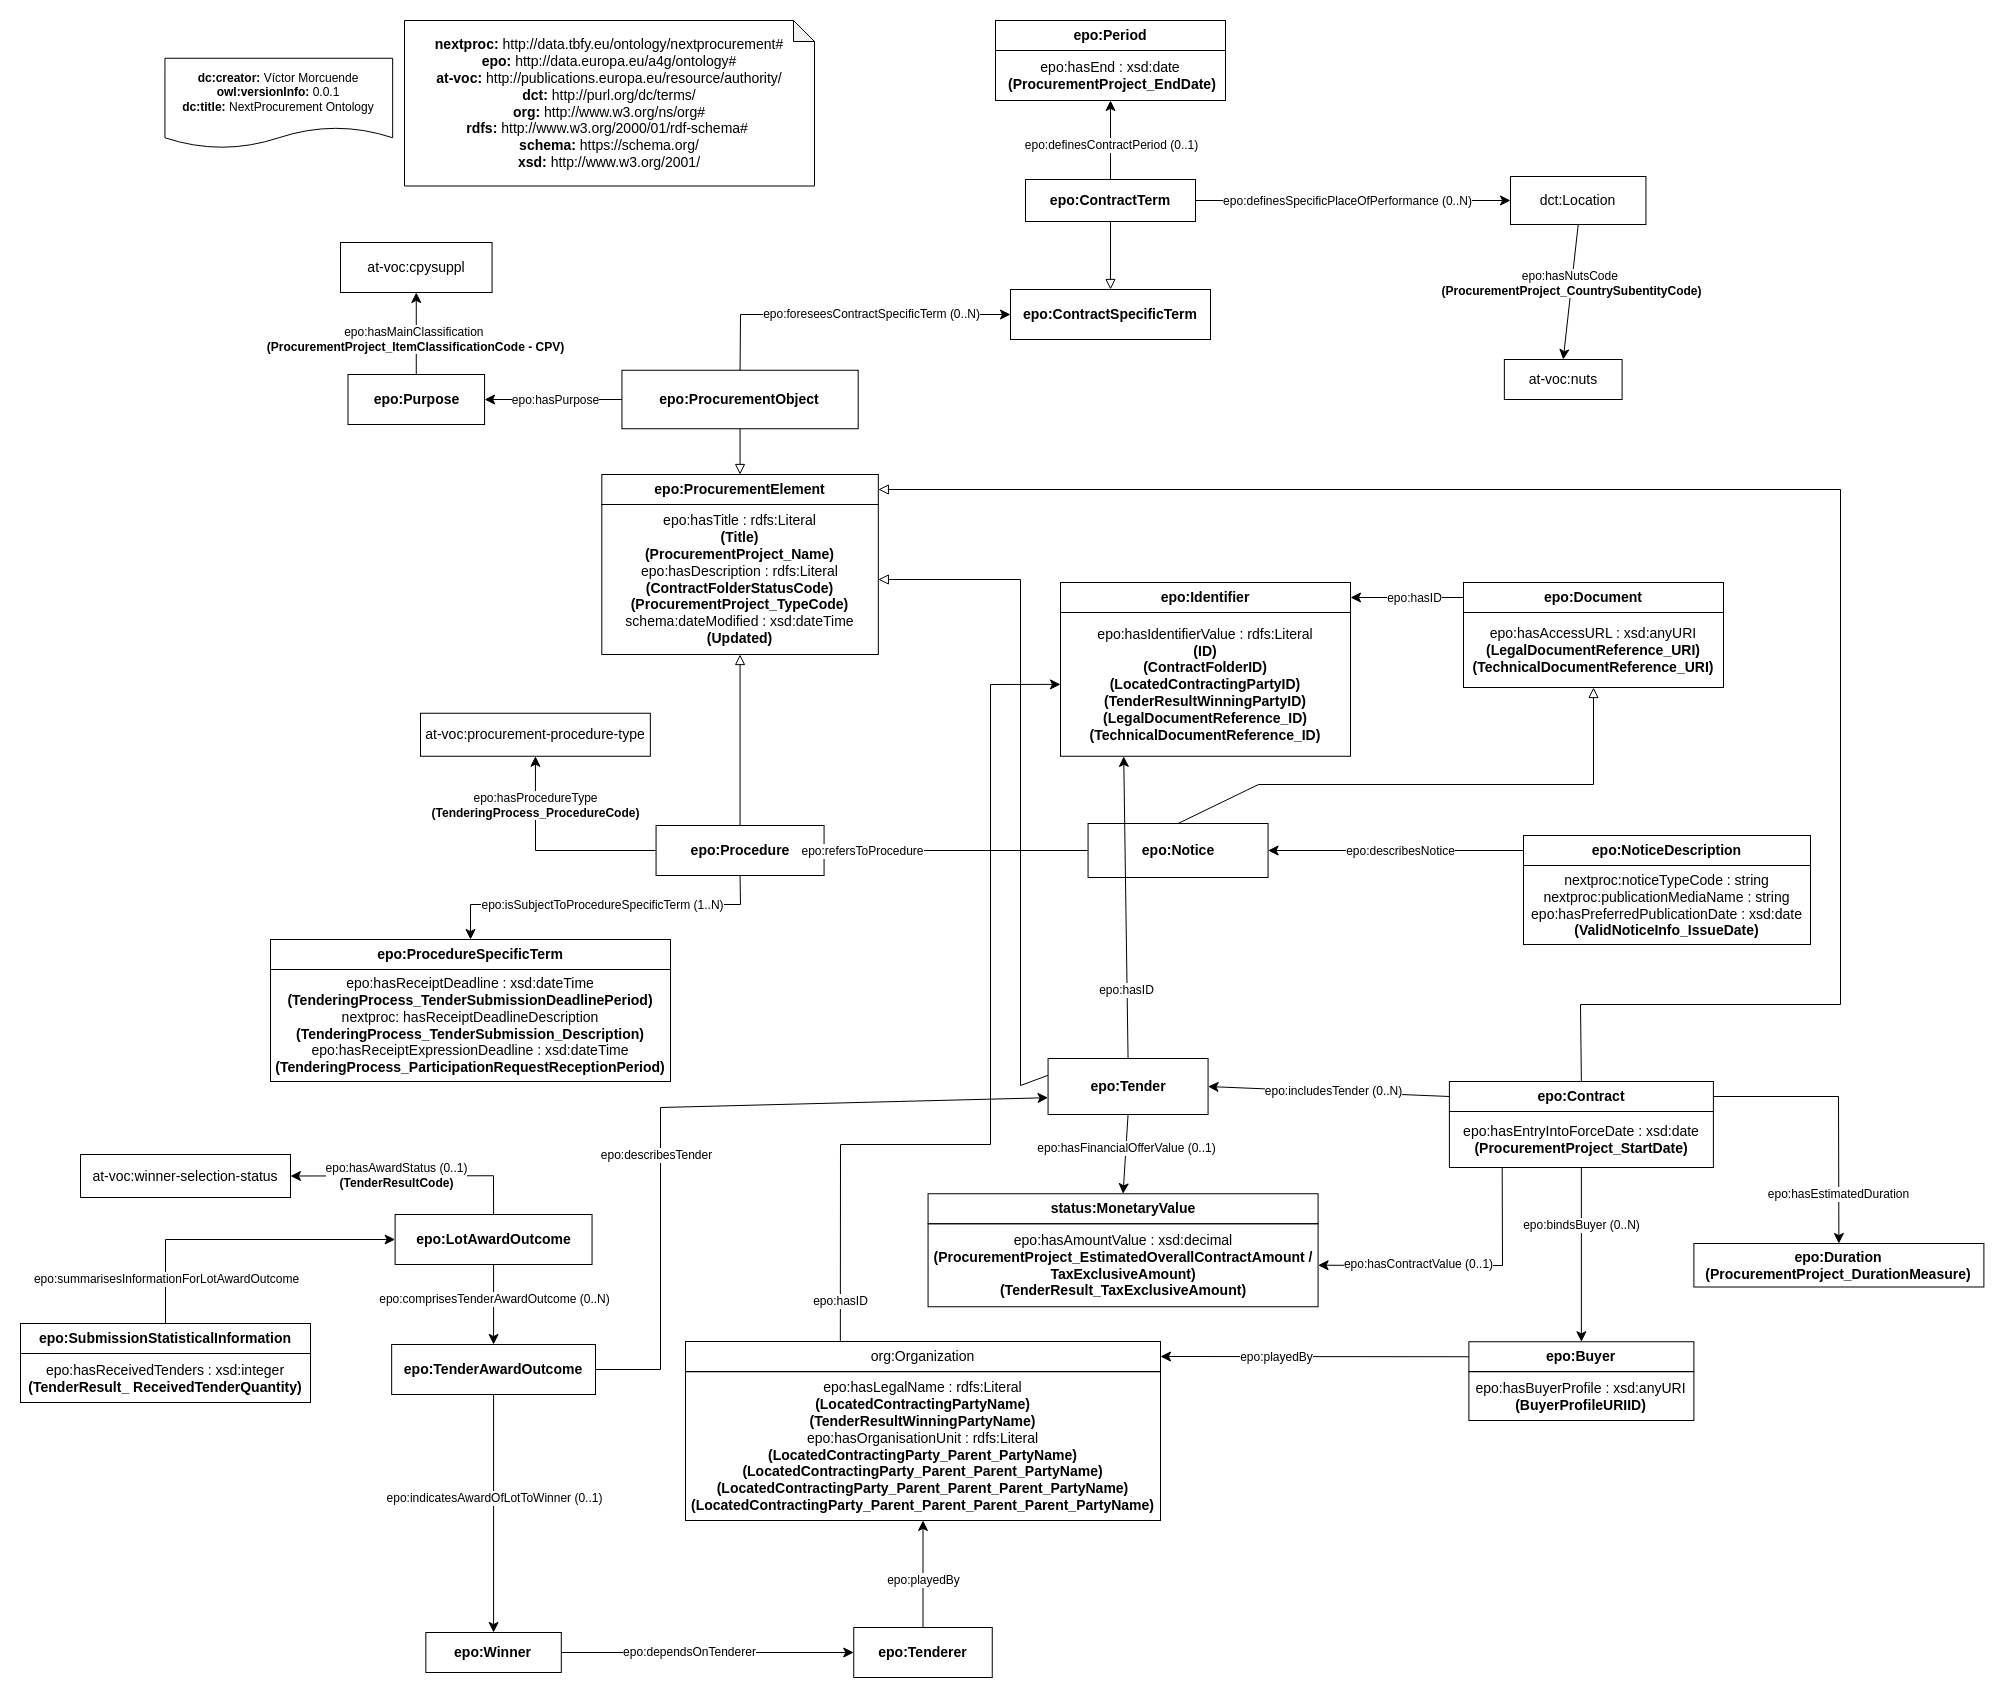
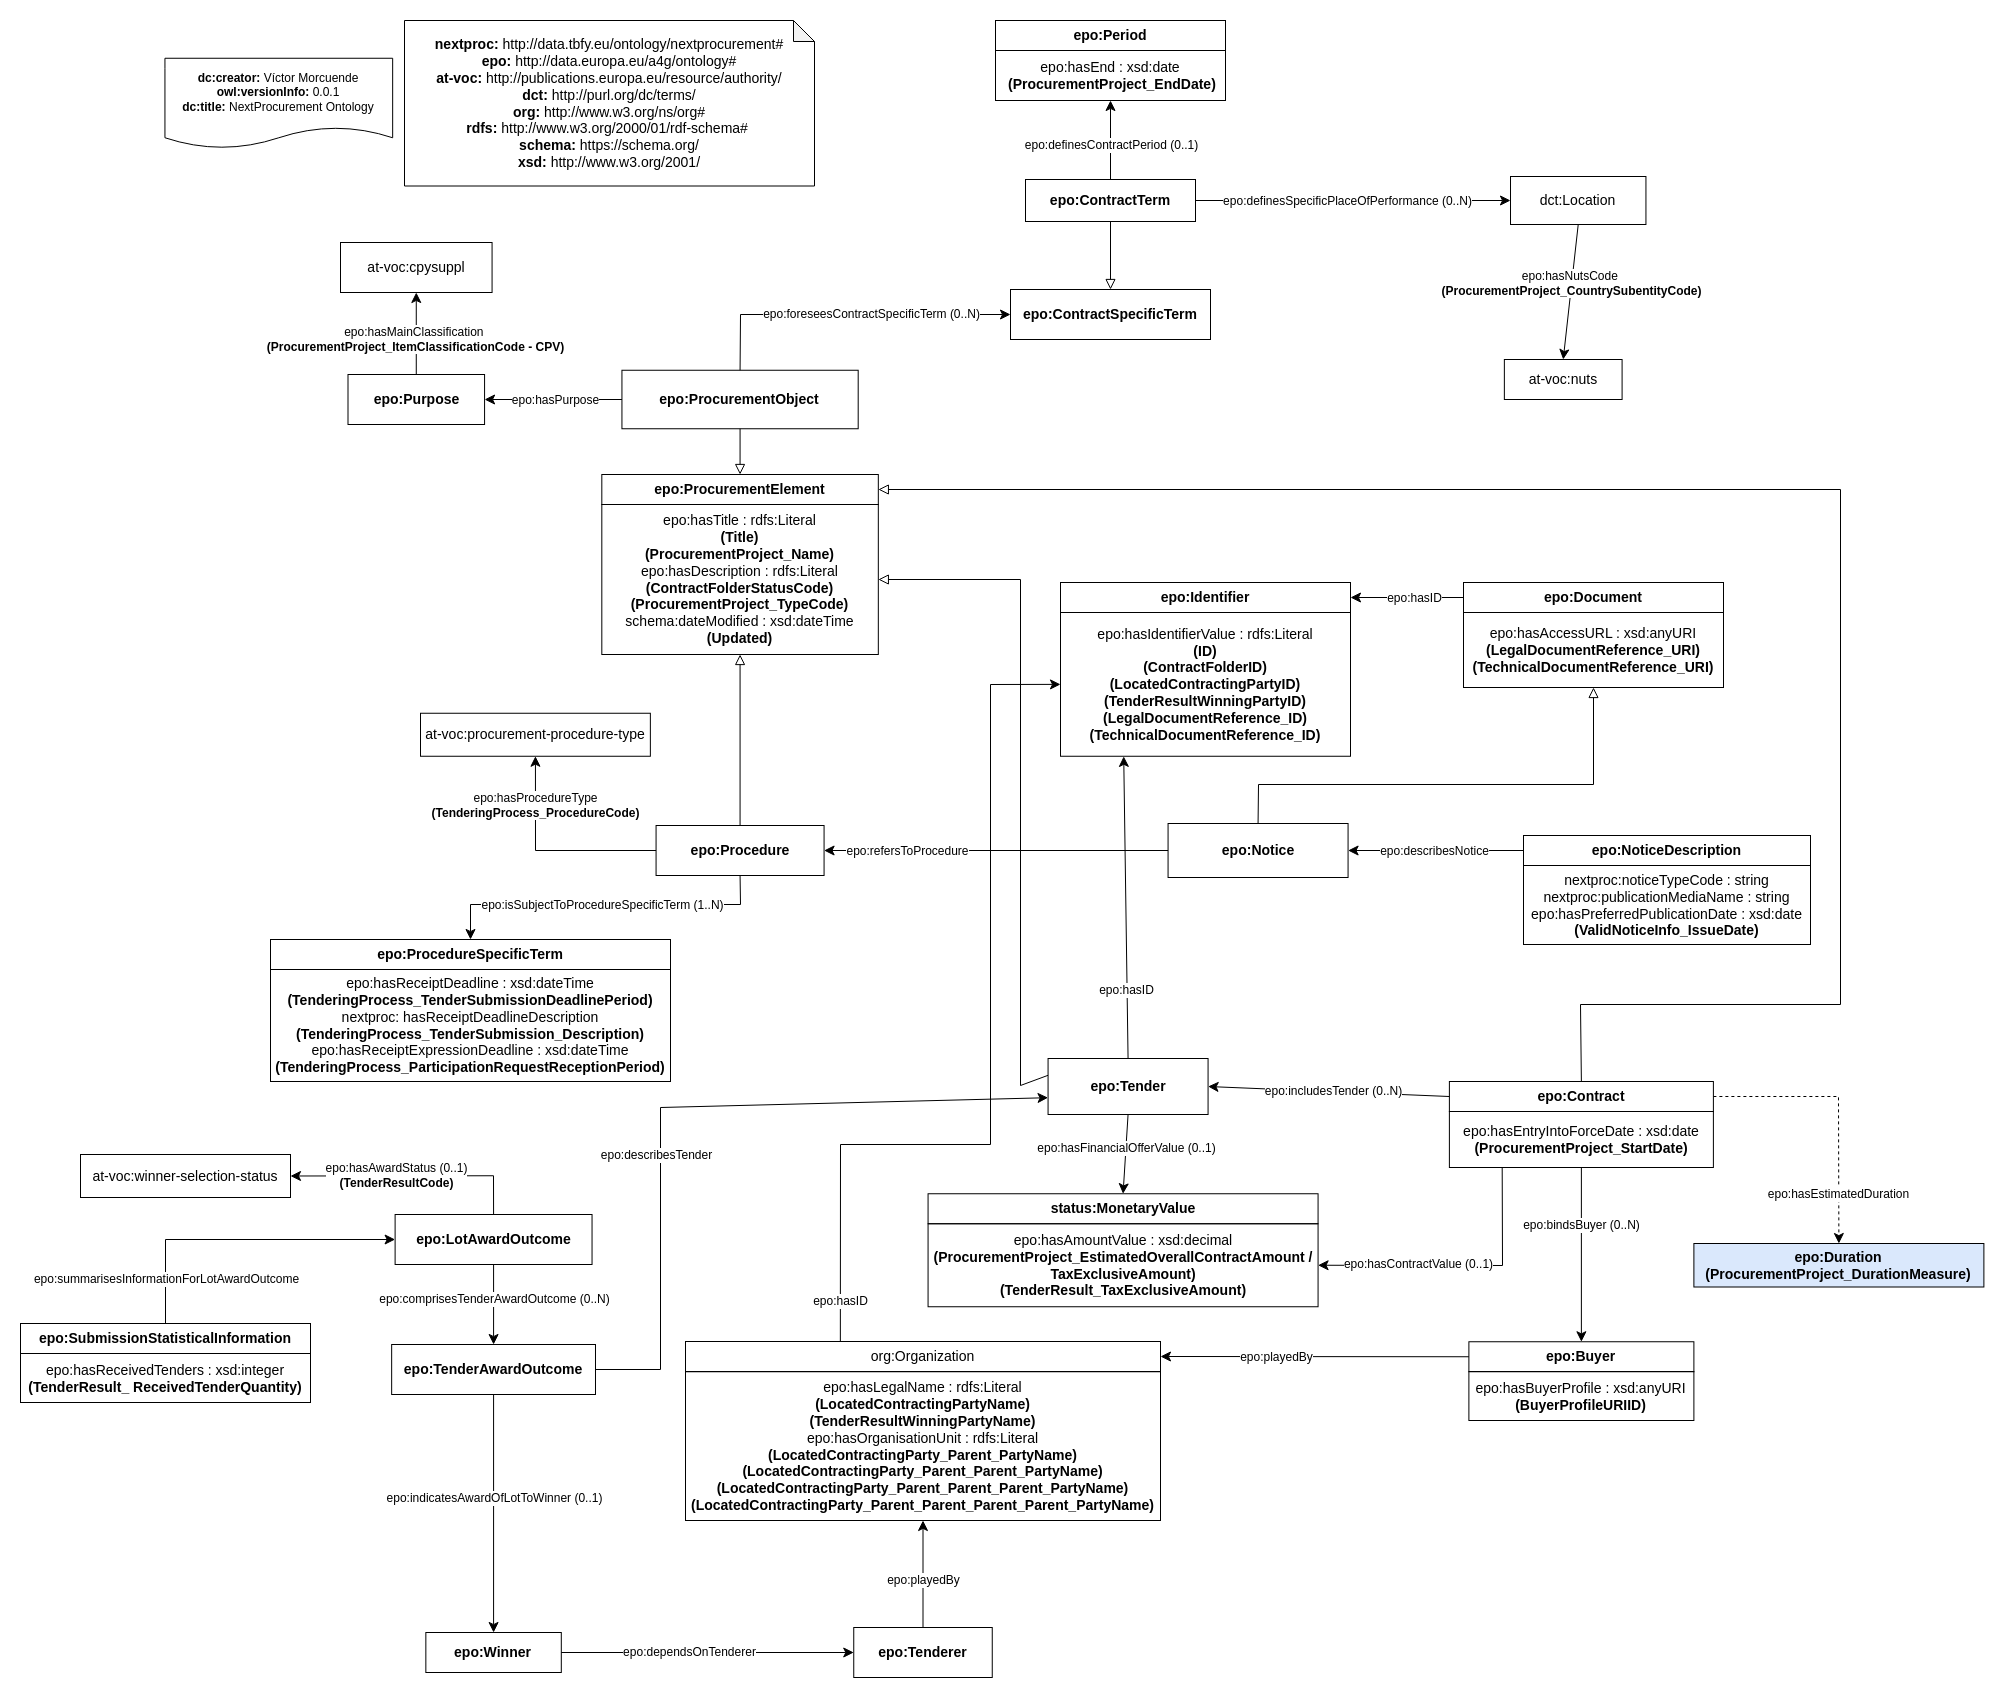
(1178, 851) -> (1258, 851)
(1821, 1097) -> (1821, 1097)
(1839, 1265) -> (1839, 1265)
